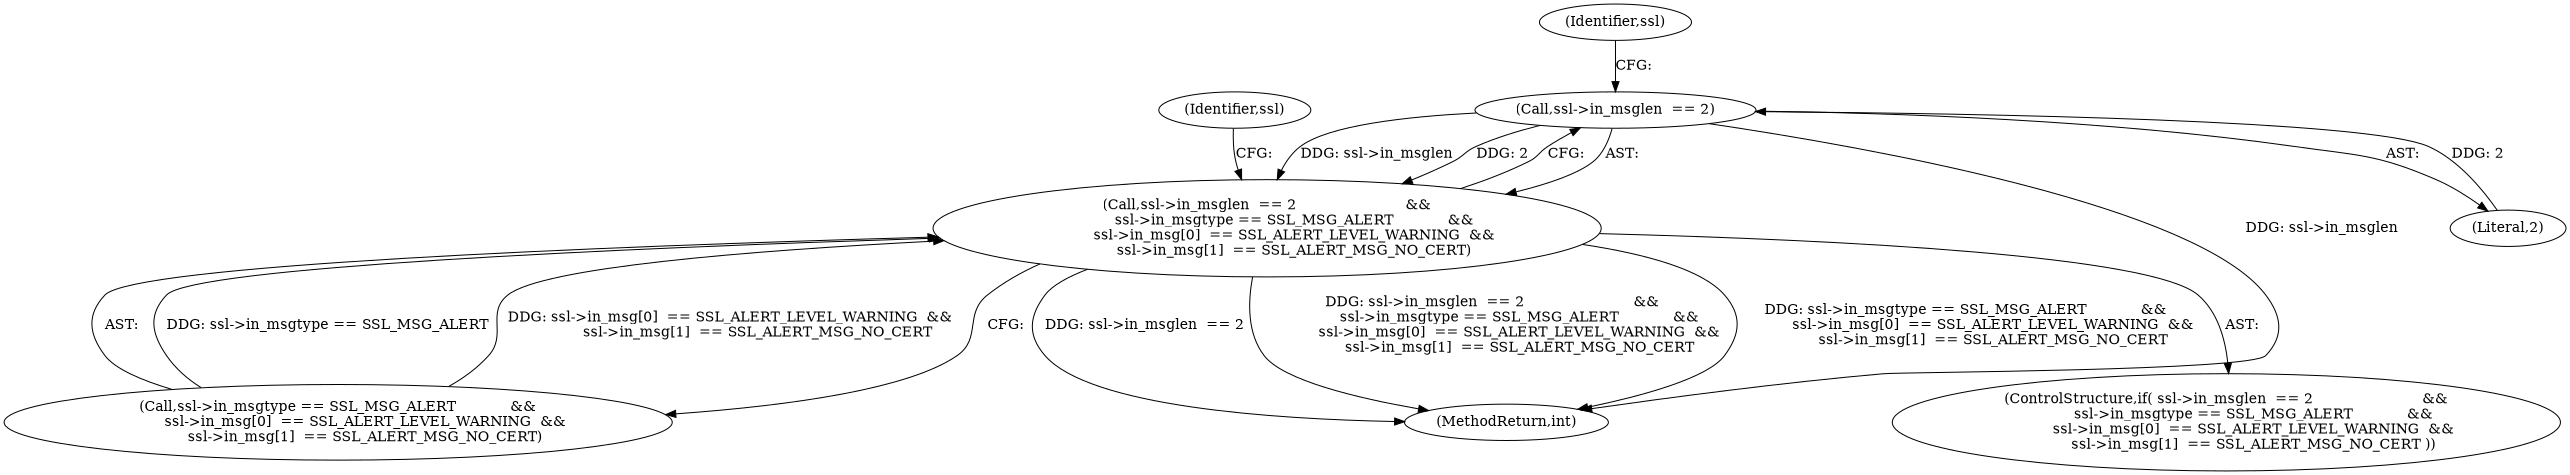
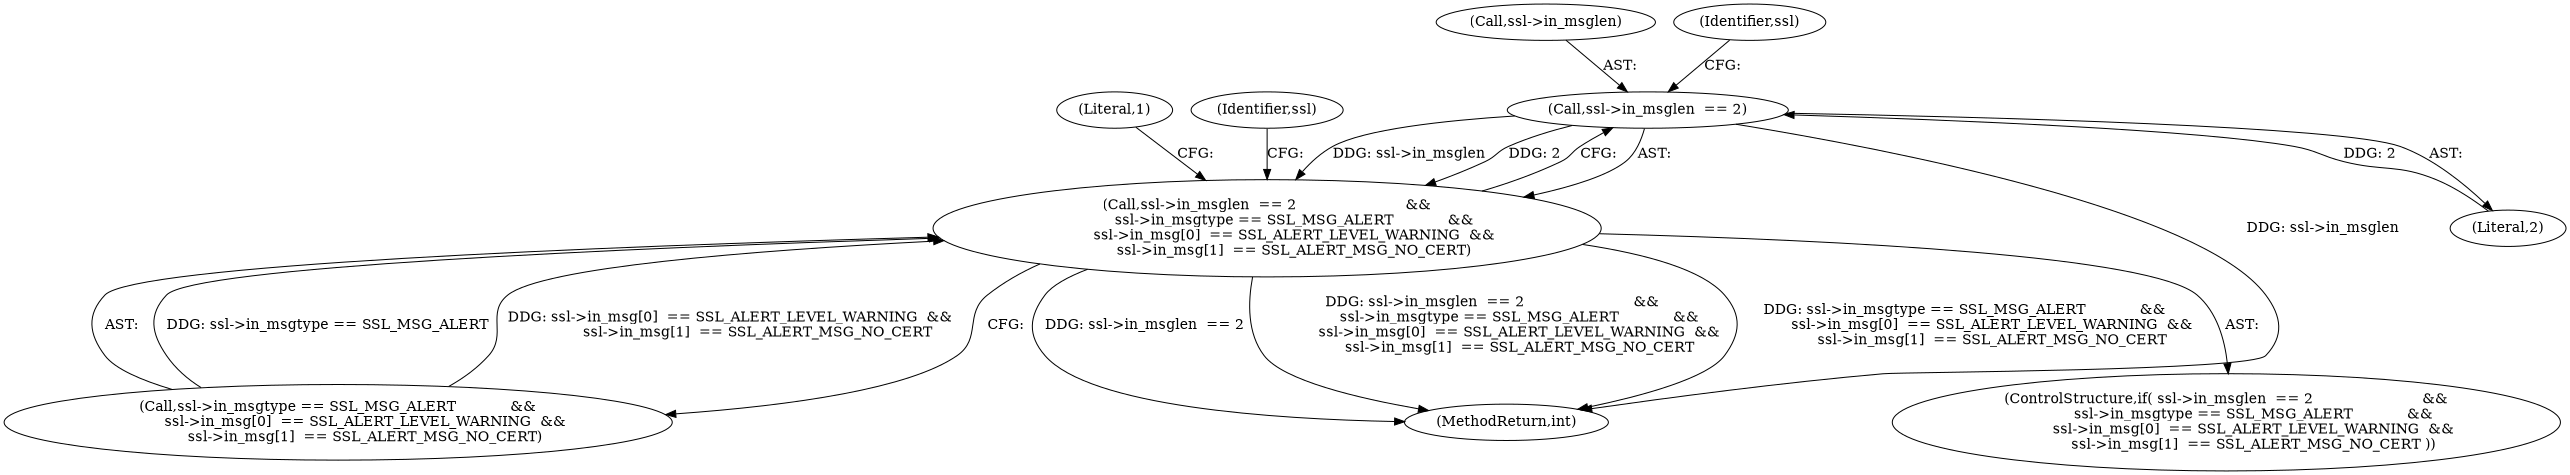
none -> (1546, 22)
none -> (1115, 110)
